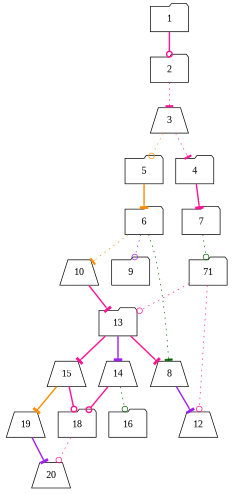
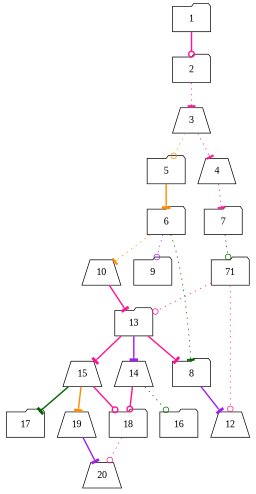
(195, 171) -> (217, 171)
(198, 195) -> (220, 195)
(169, 374) -> (192, 374)
none -> (25, 425)
